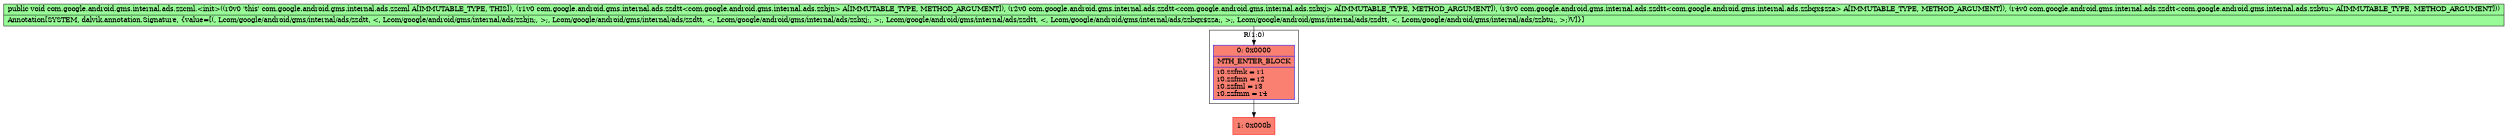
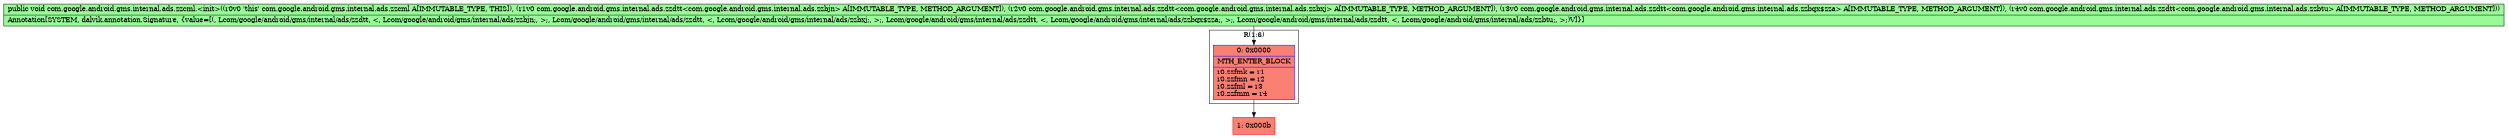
(1254, 36) -> (1254, 36)
